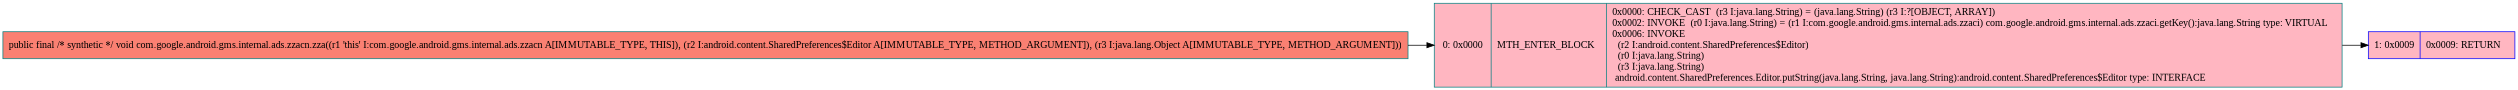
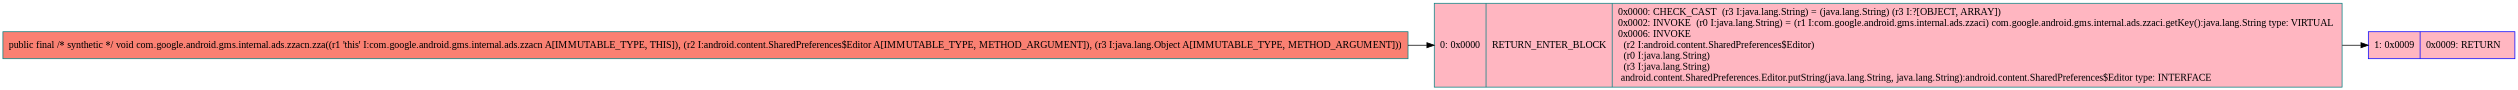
(1546, 45) -> (1549, 45)
